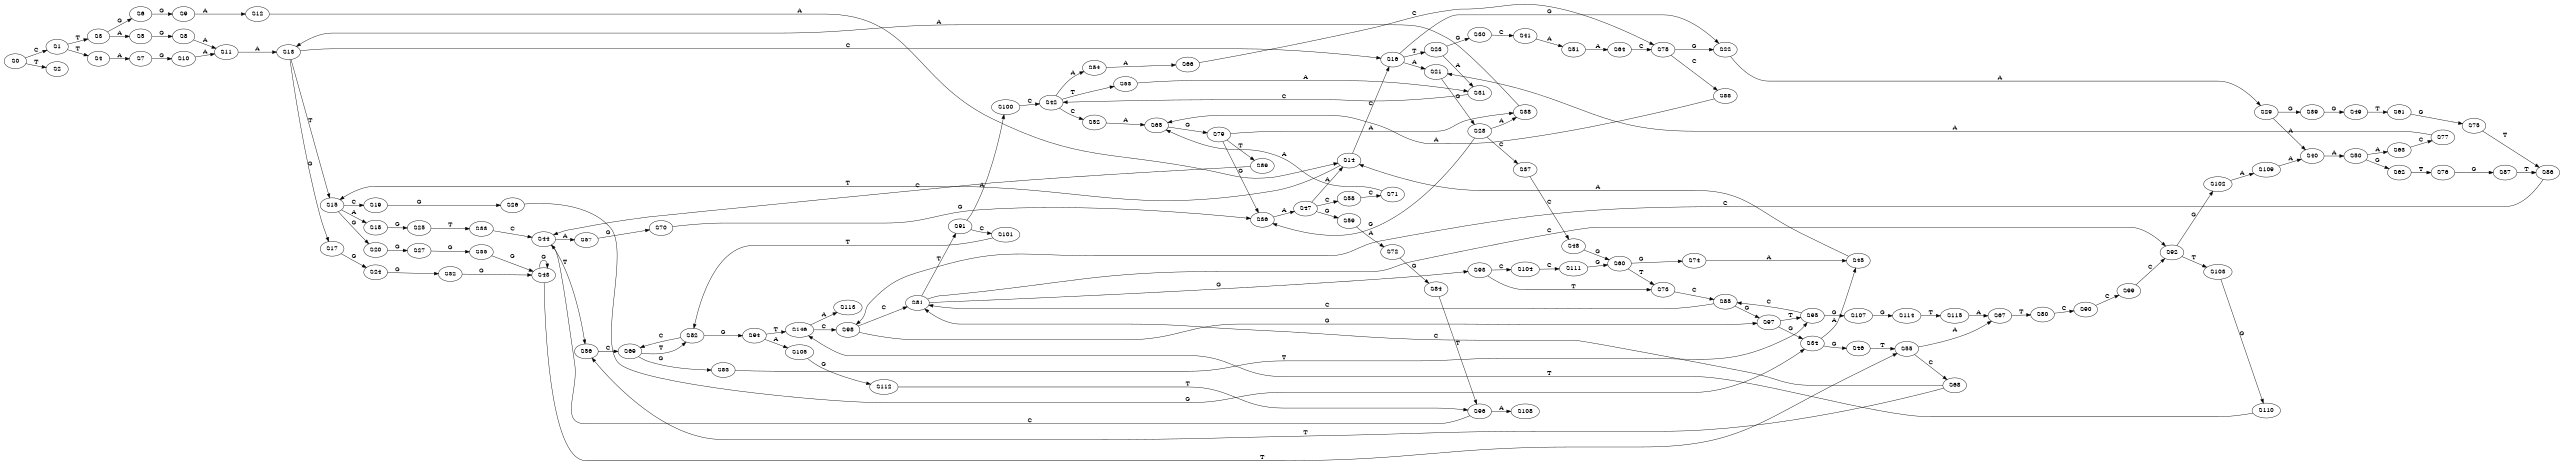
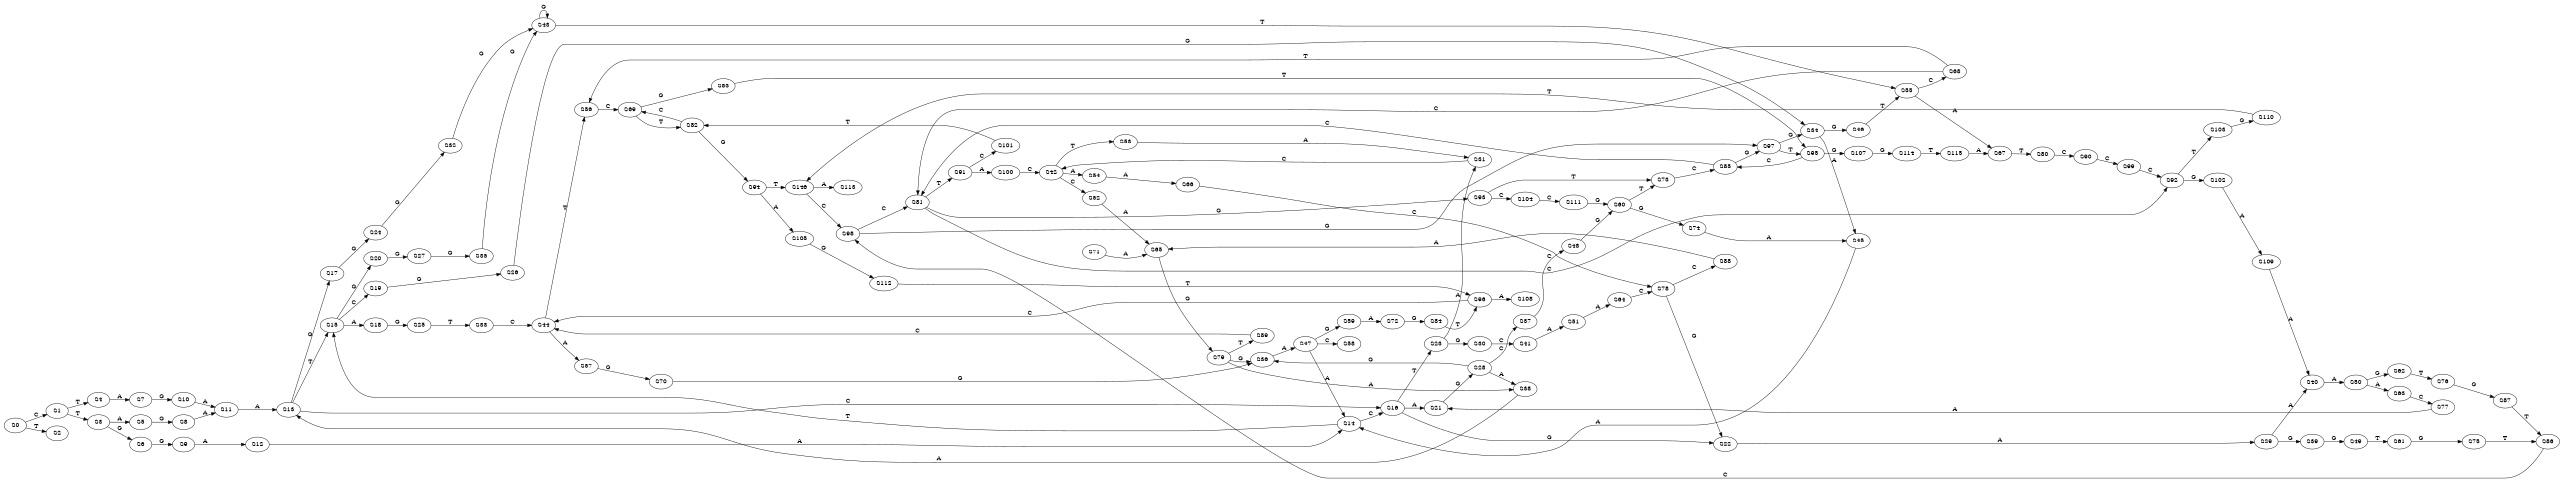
(1369, 197) -> none
